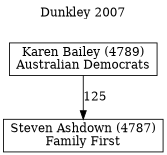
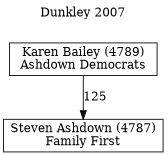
(83, 59) -> (83, 59)
